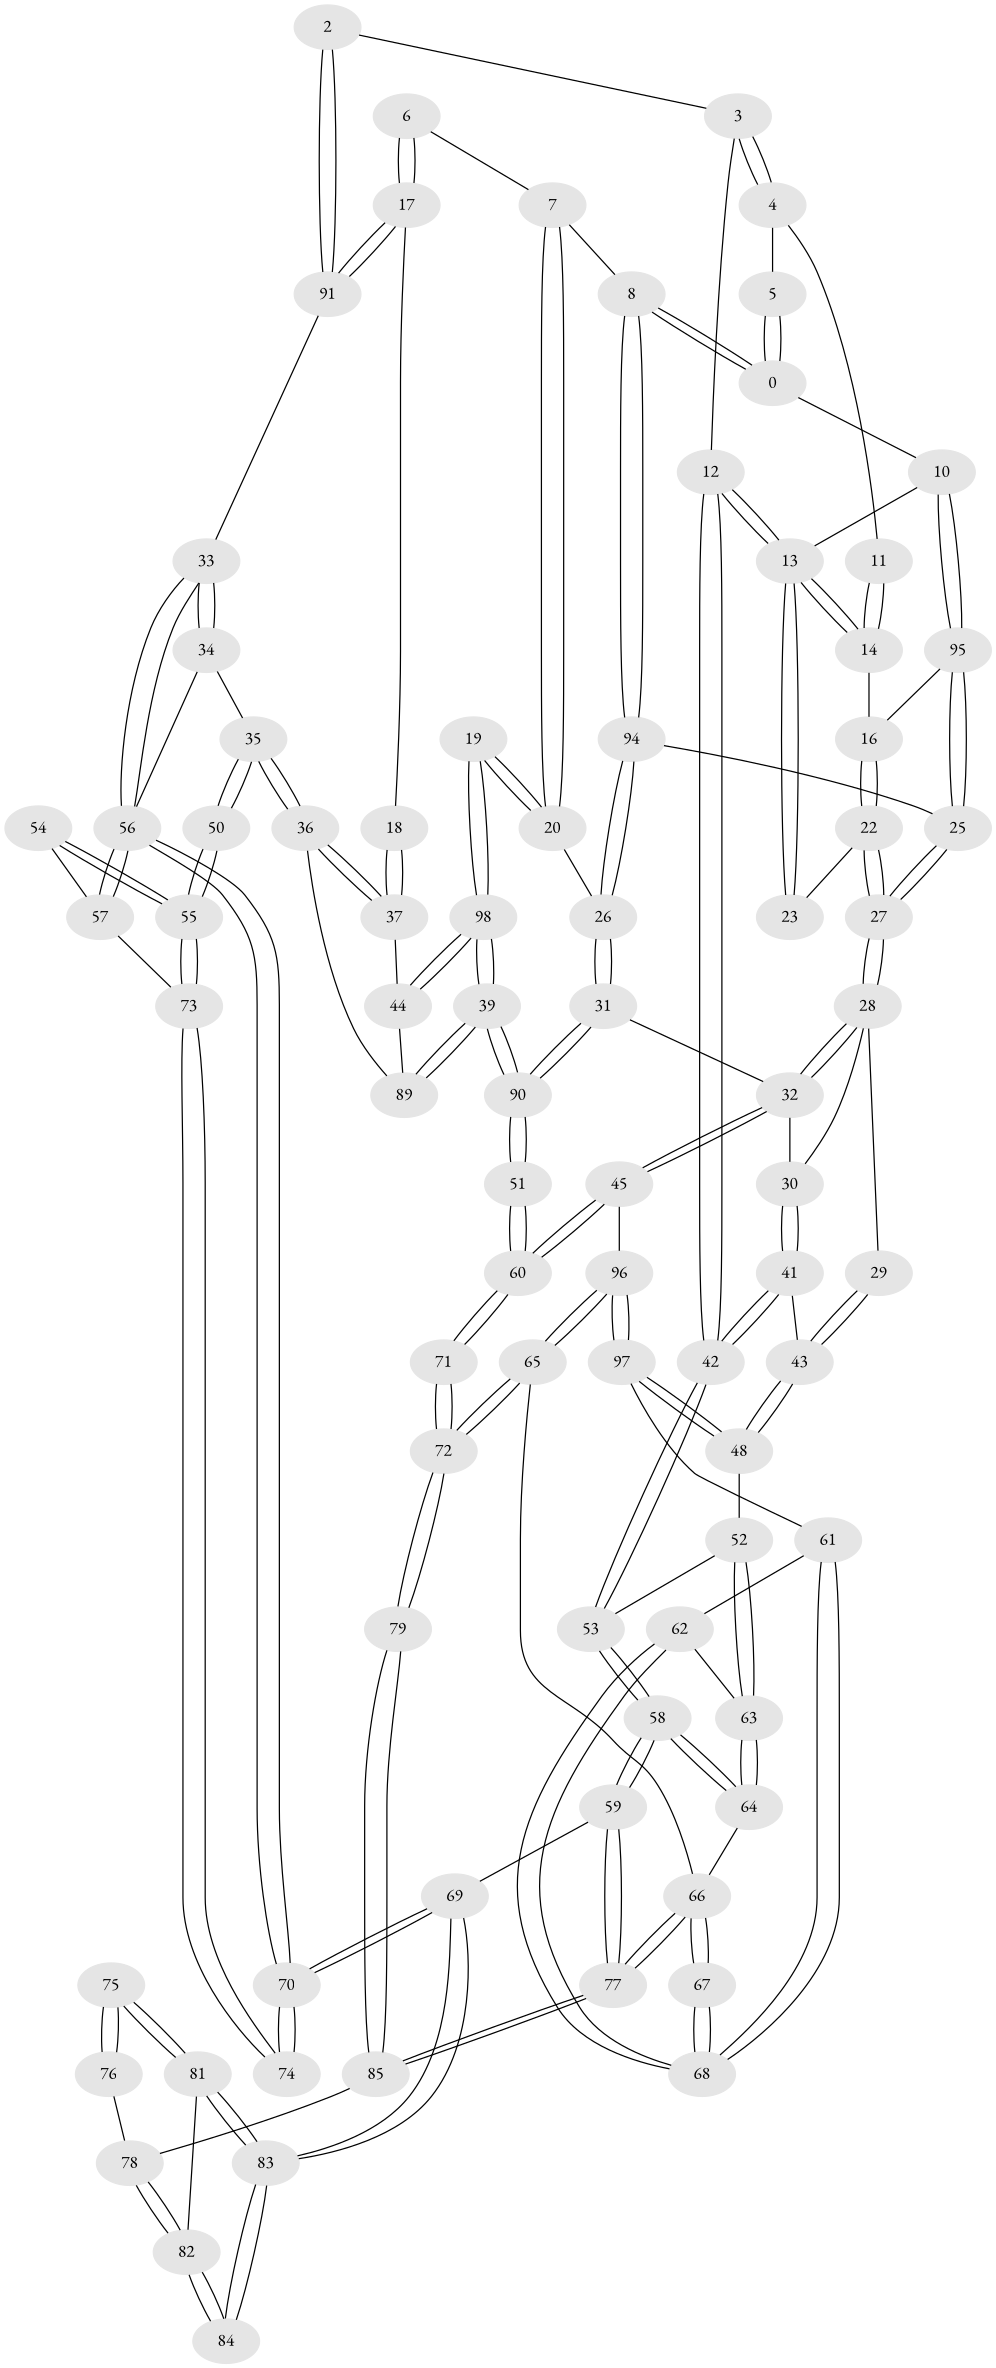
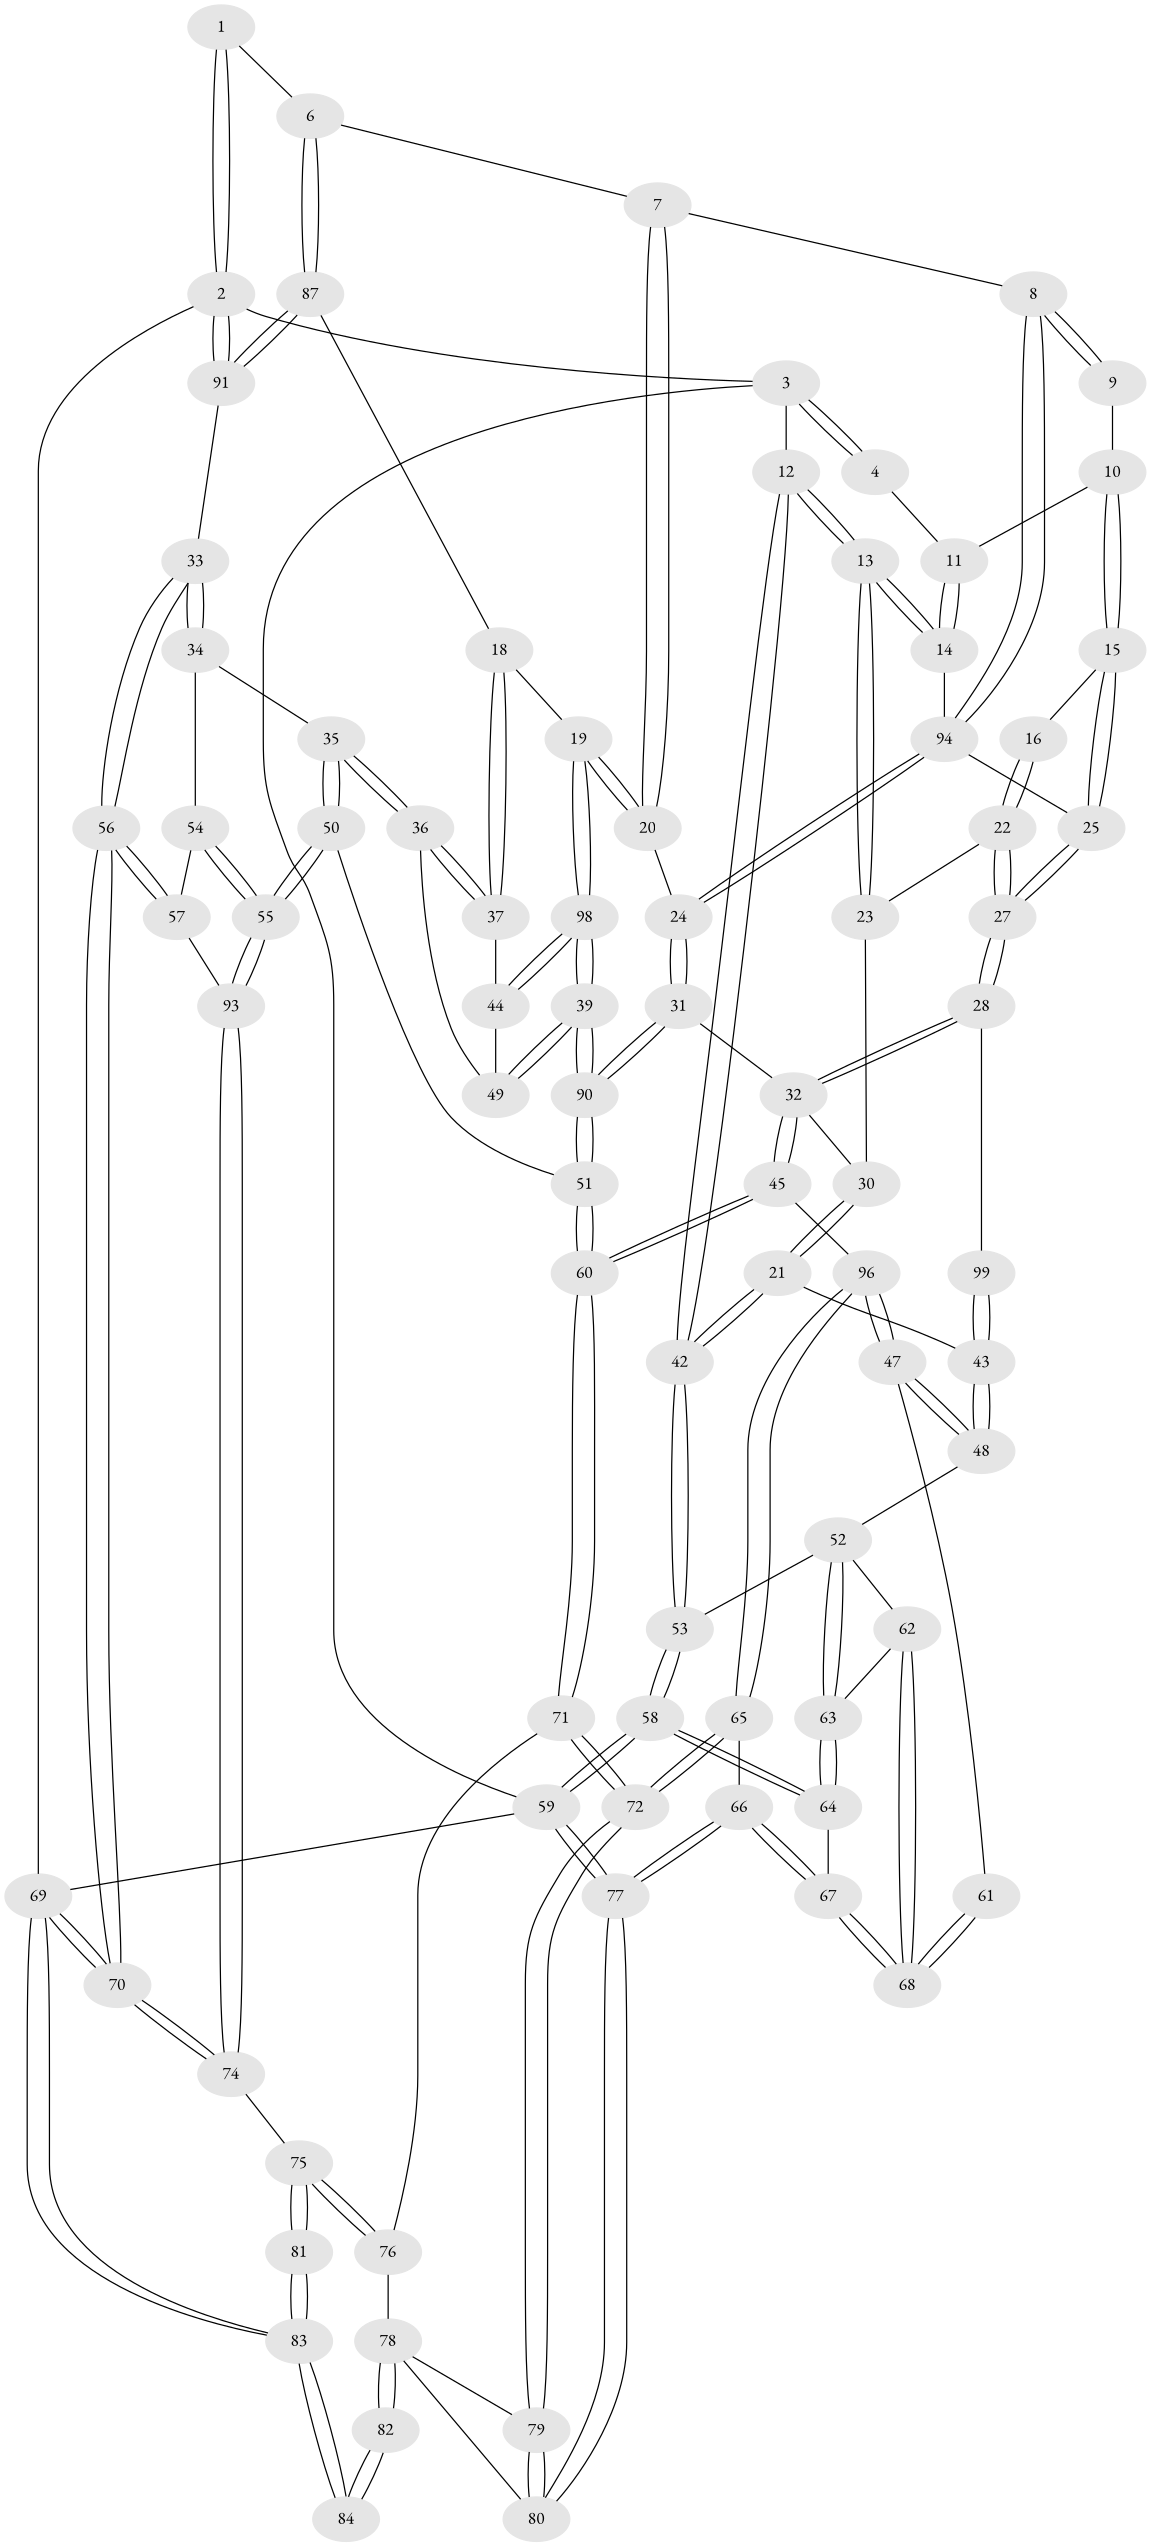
none -> (221, 27)
(407, 205) -> (310, 294)
(773, 294) -> none
(773, 383) -> (1112, 383)
(866, 517) -> (1033, 517)
(958, 650) -> (1112, 650)
none -> (539, 695)
(869, 695) -> (944, 695)
(167, 739) -> (195, 739)
(603, 917) -> (679, 917)
none -> (331, 962)
(189, 1006) -> (231, 1006)
none -> (409, 1043)
none -> (38, 1054)
(404, 1095) -> (496, 1095)
(842, 1100) -> (866, 1045)
(790, 1273) -> (778, 1273)
(879, 1273) -> (981, 1273)
(622, 1362) -> (892, 1362)
(757, 1583) -> (873, 1585)
(723, 1851) -> (828, 1852)
none -> (418, 1959)
(376, 2074) -> (536, 2519)
none -> (265, 2119)
(192, 2163) -> none
none -> (462, 2386)
